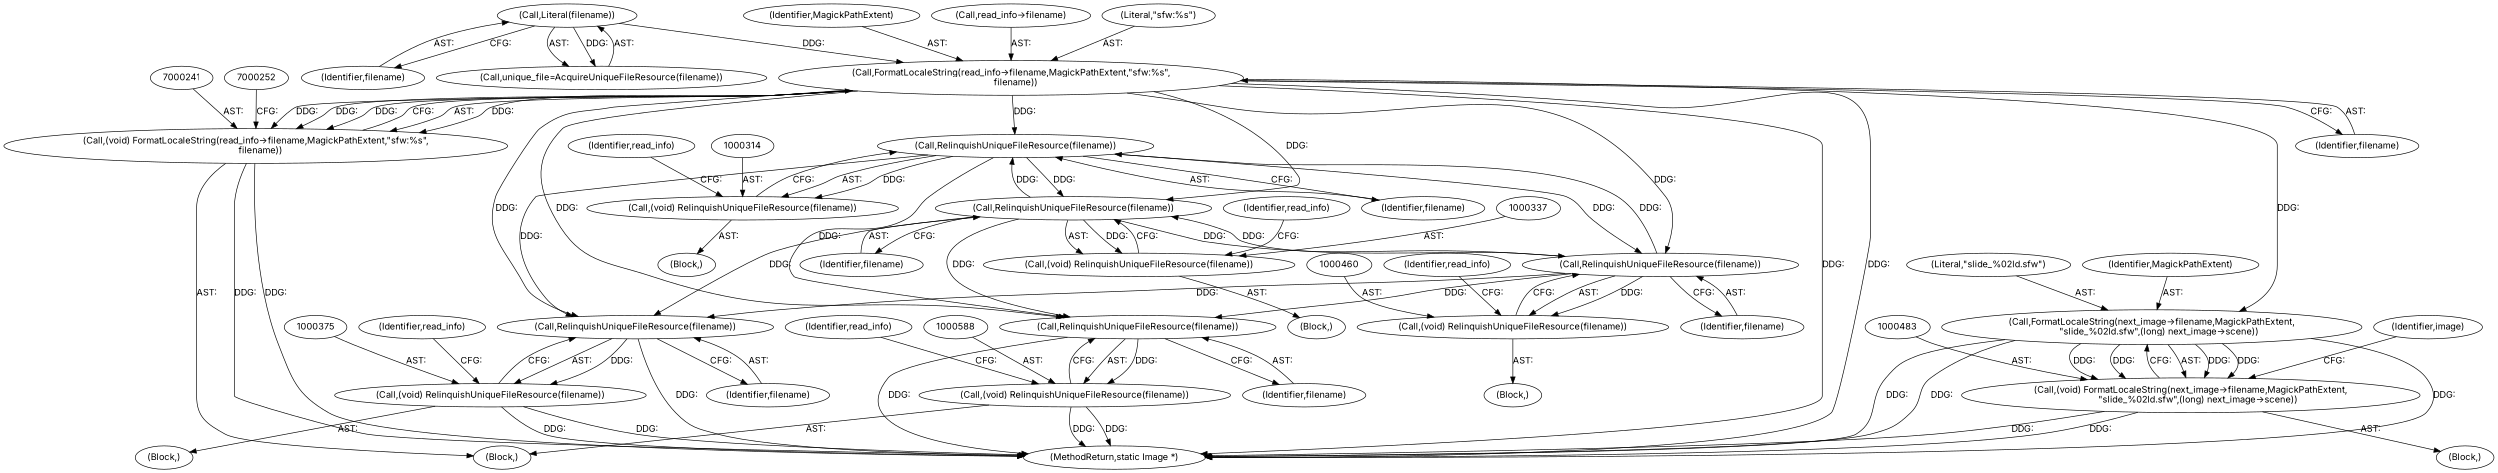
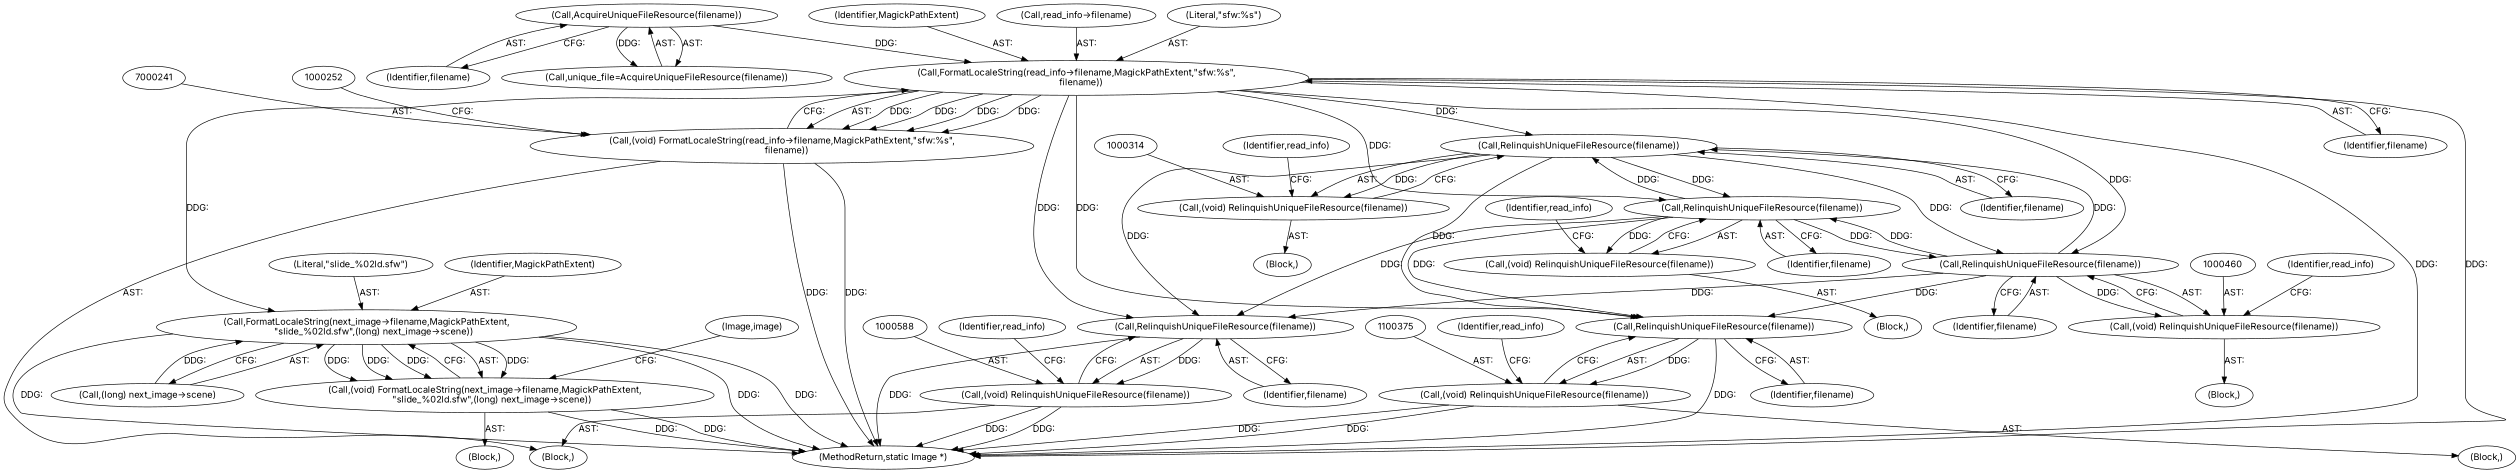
(567, 16) -> (647, 16)
(256, 78) -> (324, 78)
(1528, 208) -> none
(316, 327) -> (1396, 327)
(1898, 327) -> none
(2428, 327) -> (752, 327)
none -> (148, 395)
